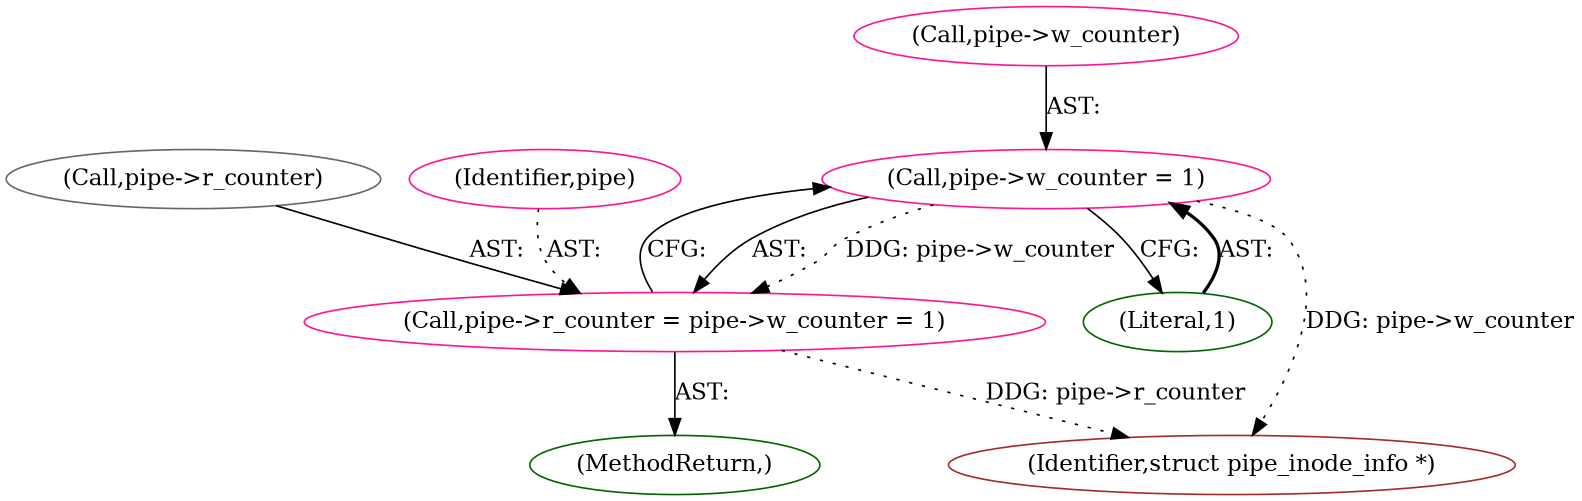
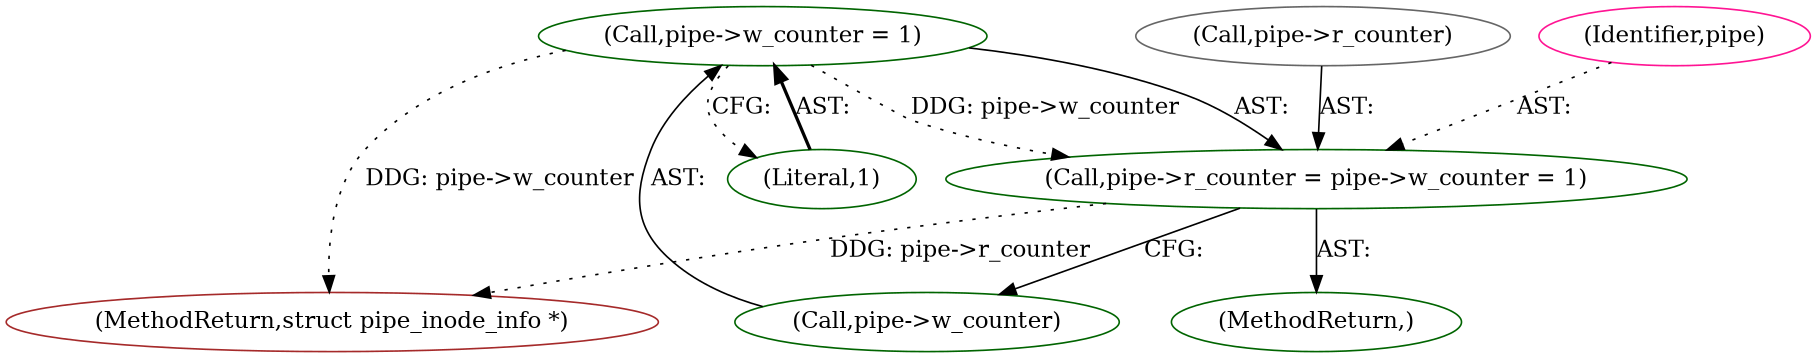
(1046, 36) -> (927, 322)
(1046, 179) -> (763, 36)
(699, 210) -> (1128, 248)
(1124, 240) -> (708, 111)
(675, 322) -> (1316, 179)
(1232, 465) -> (332, 322)
